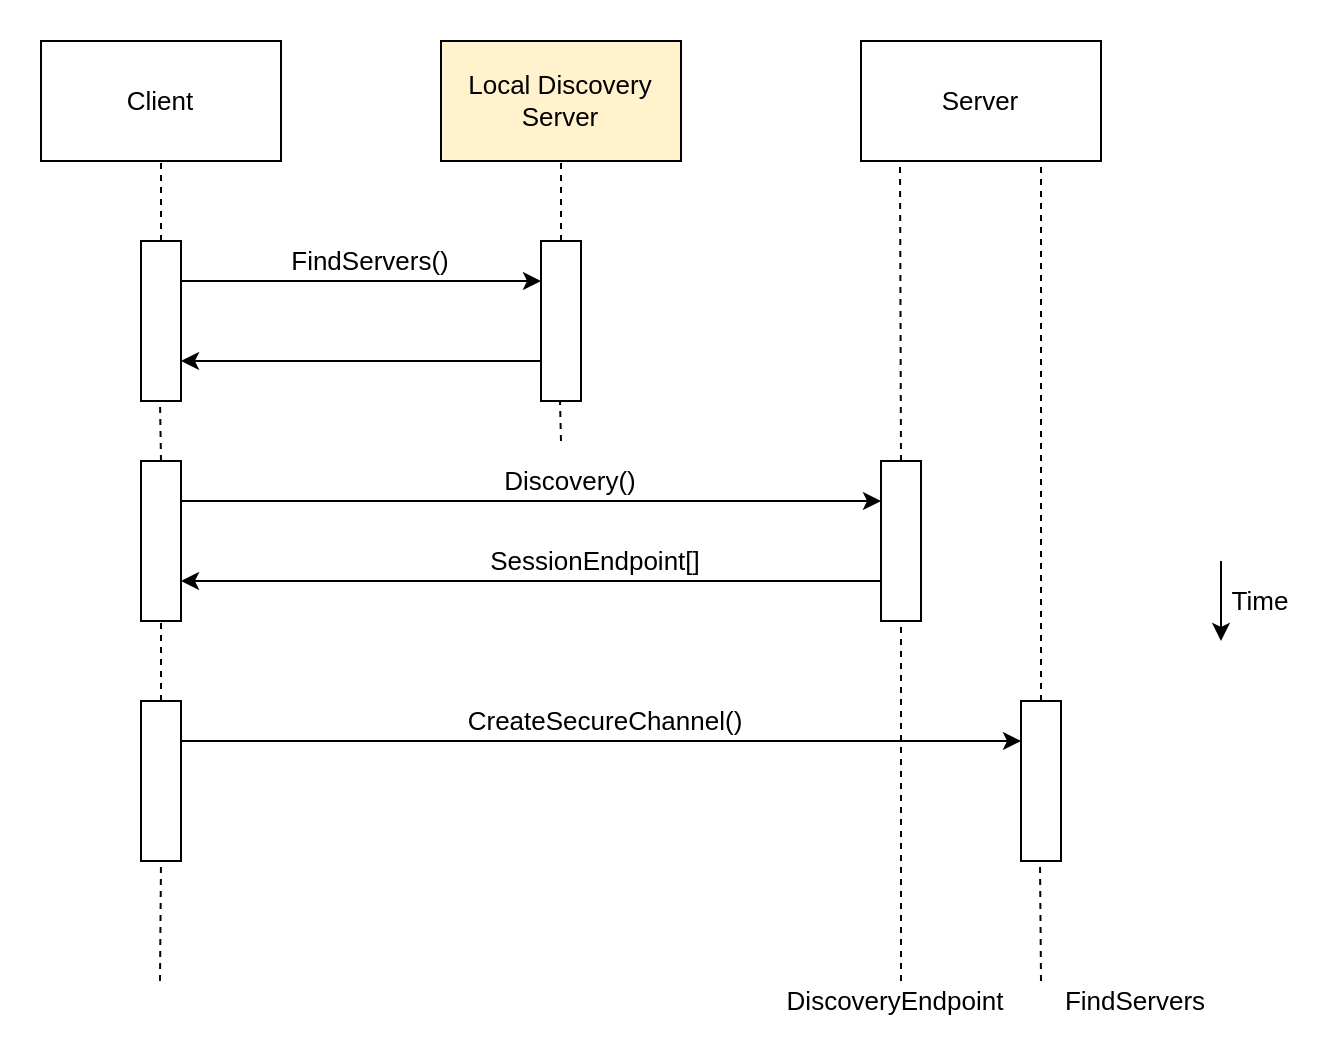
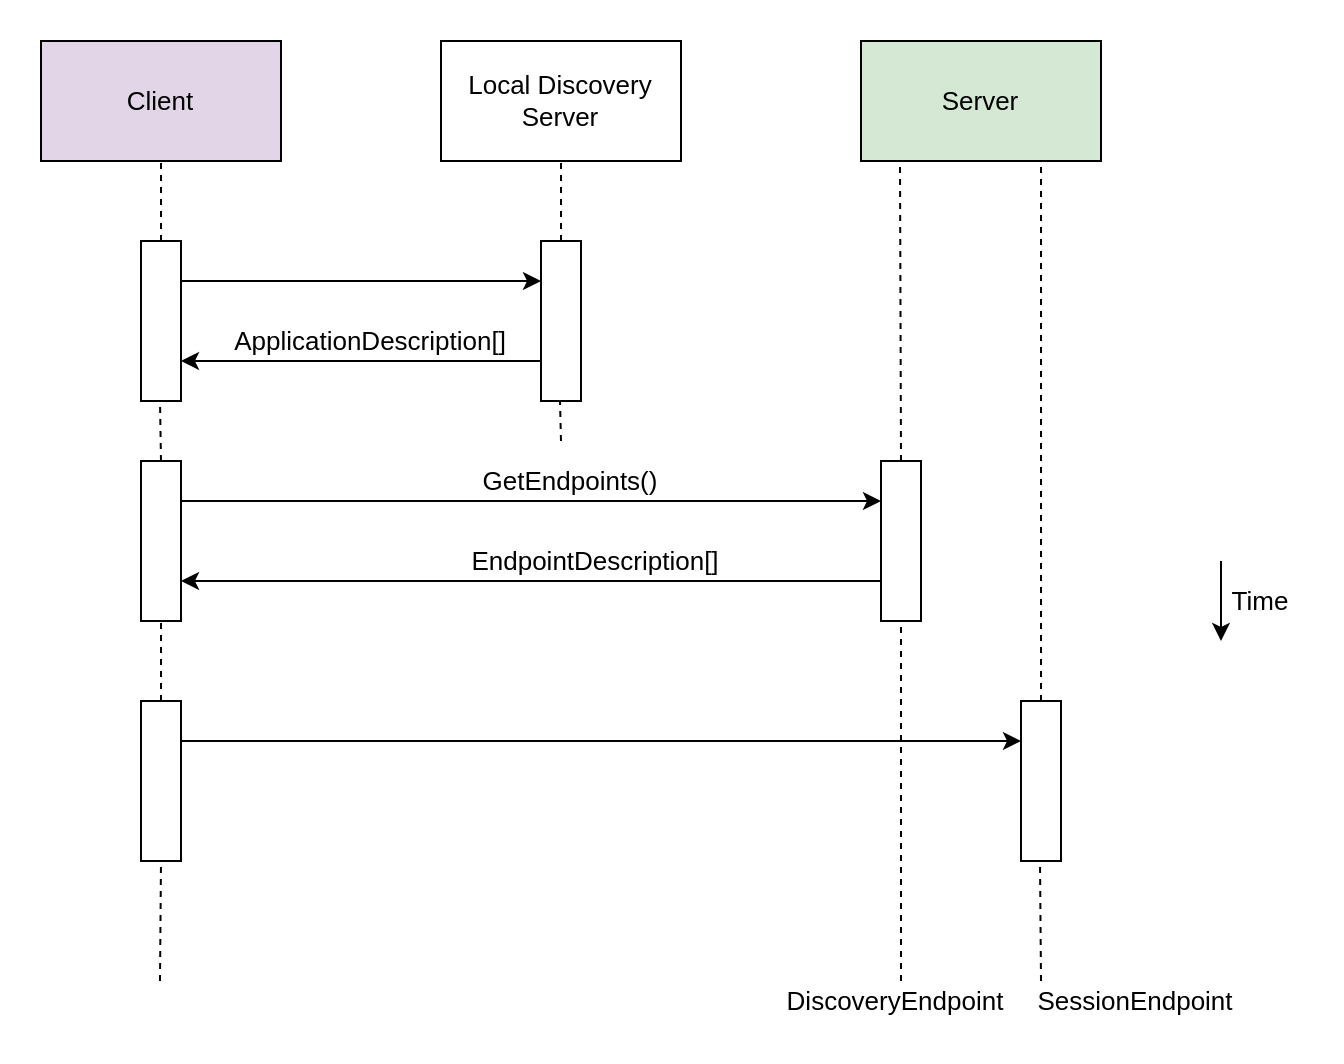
(161, 101) -> (161, 101)
(561, 101) -> (561, 101)
(981, 101) -> (981, 101)
(371, 261) -> none
none -> (371, 341)
(571, 481) -> (571, 481)
(596, 561) -> (596, 561)
(606, 721) -> none
(1136, 1001) -> (1136, 1001)
